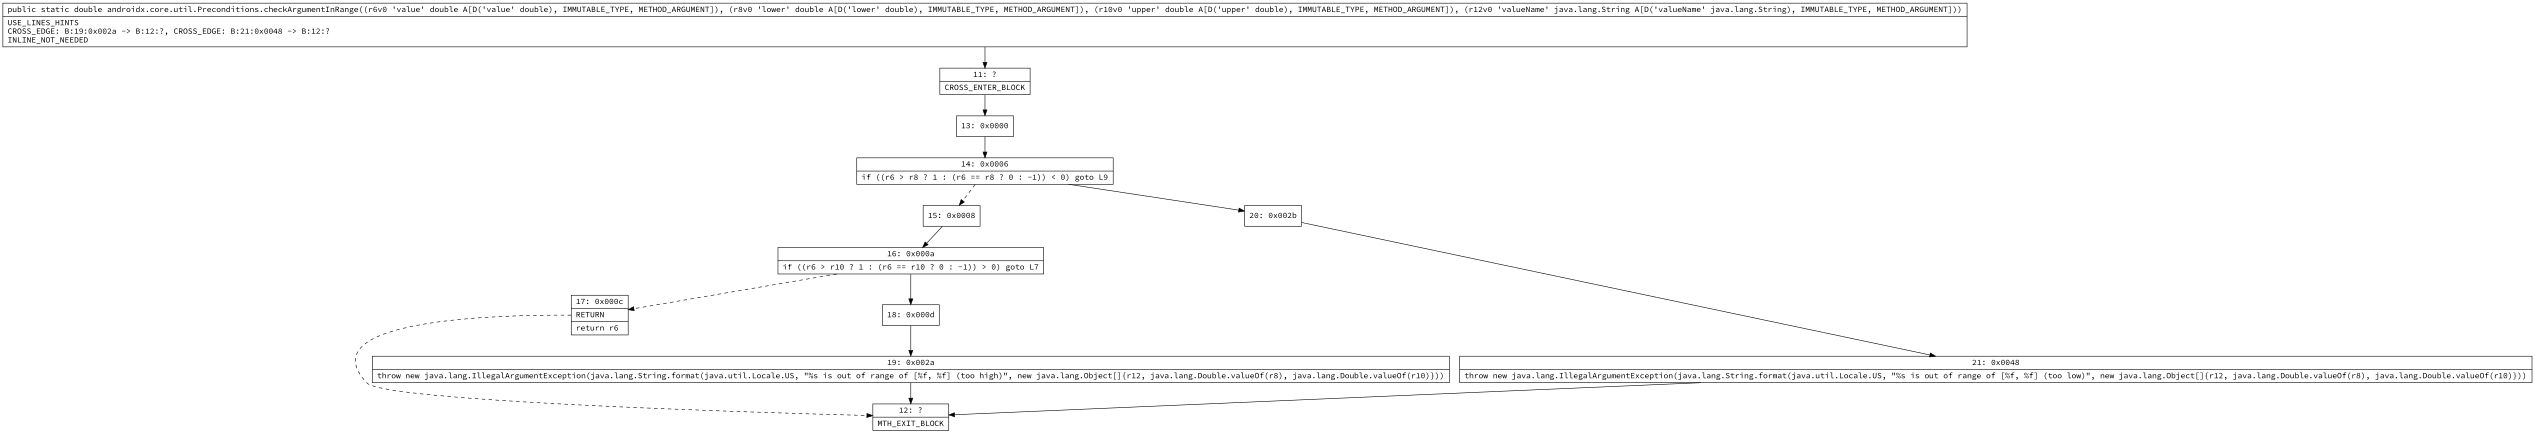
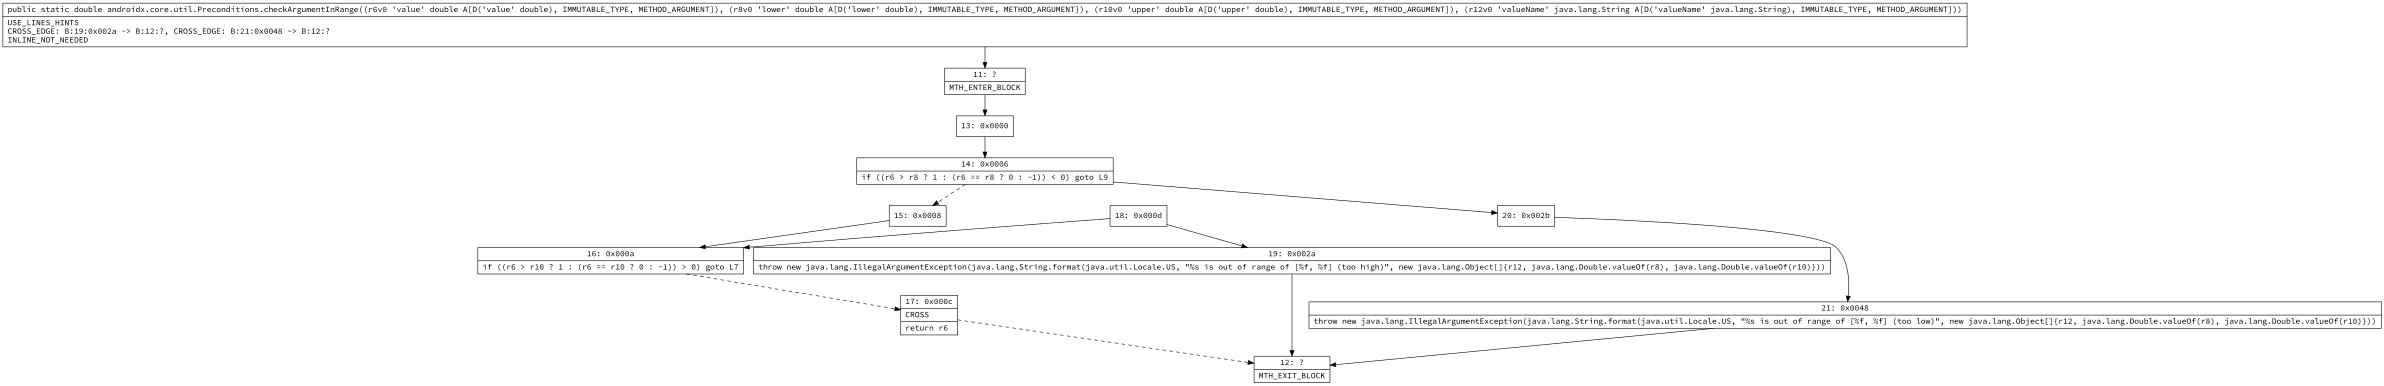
(985, 88) -> (985, 88)
(911, 286) -> (930, 232)
(590, 315) -> (917, 315)
